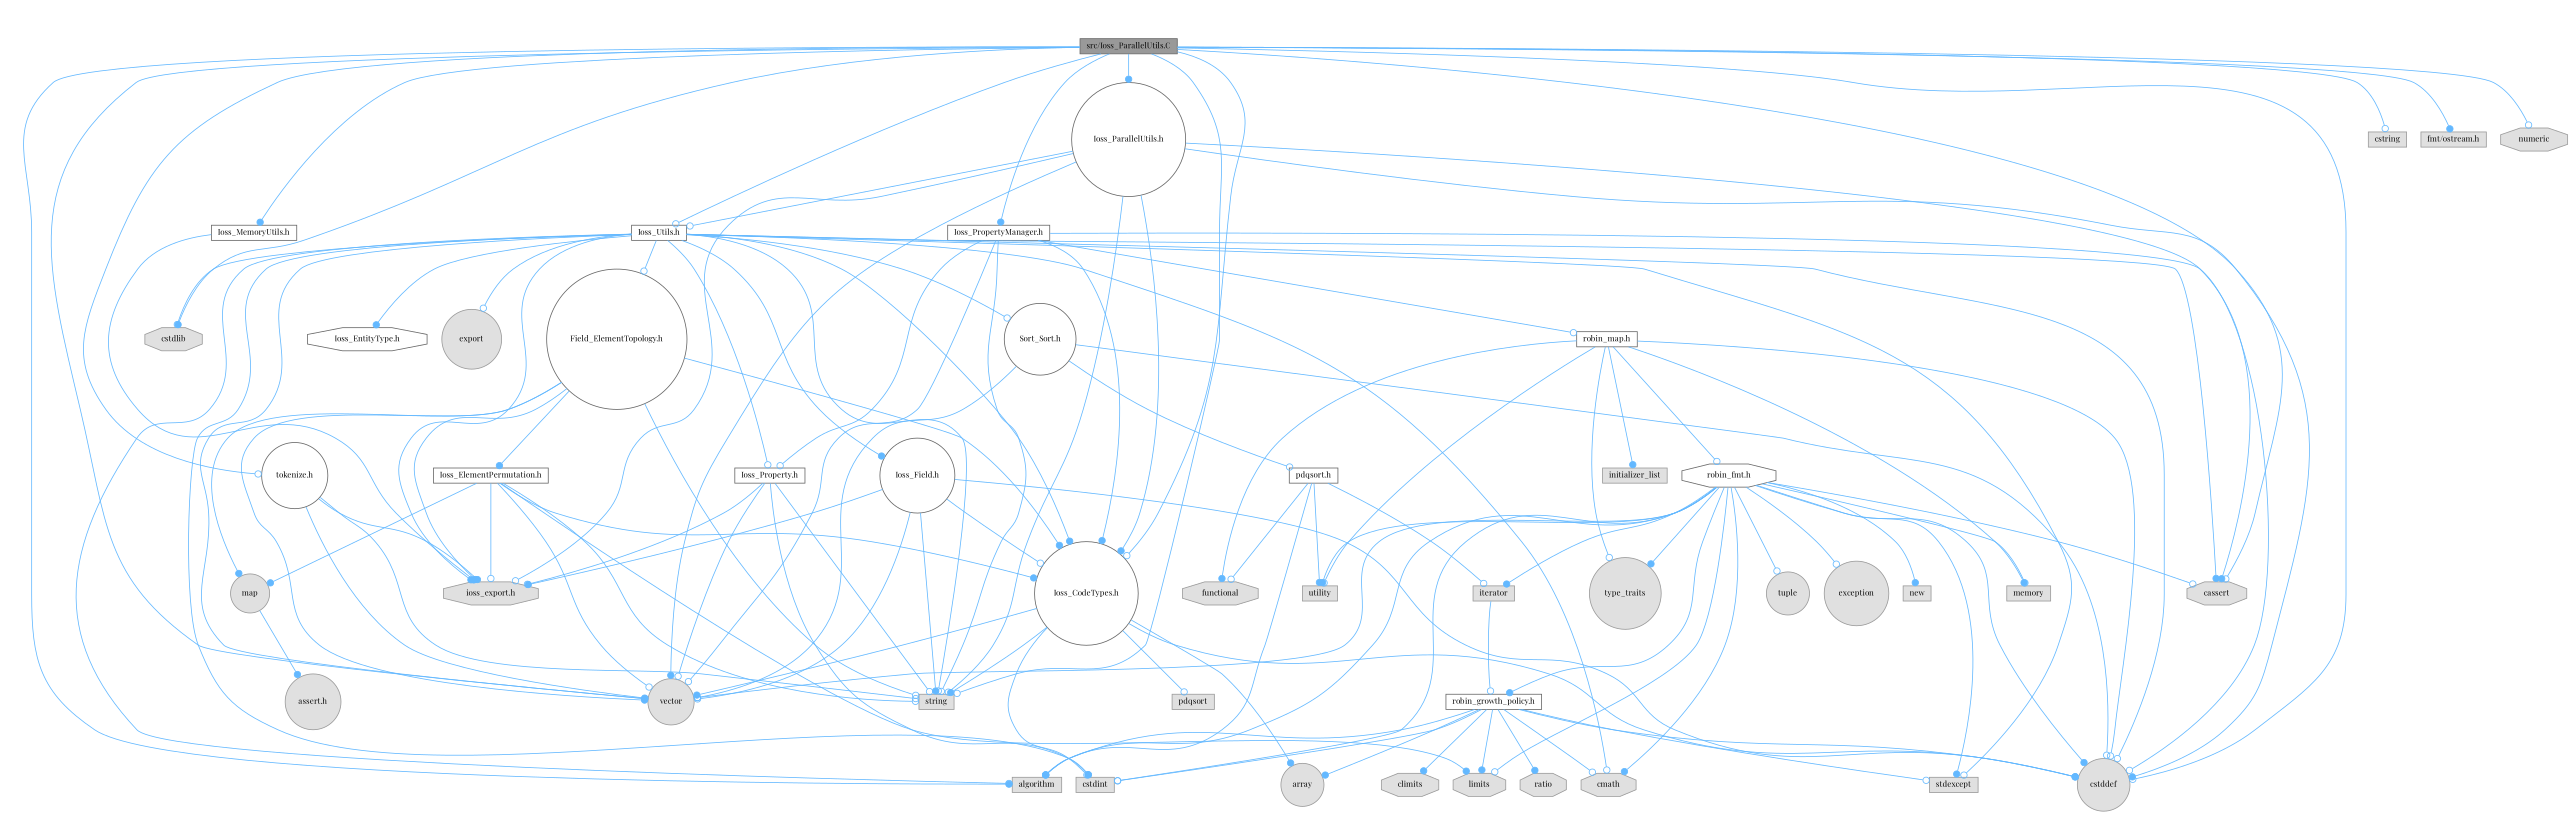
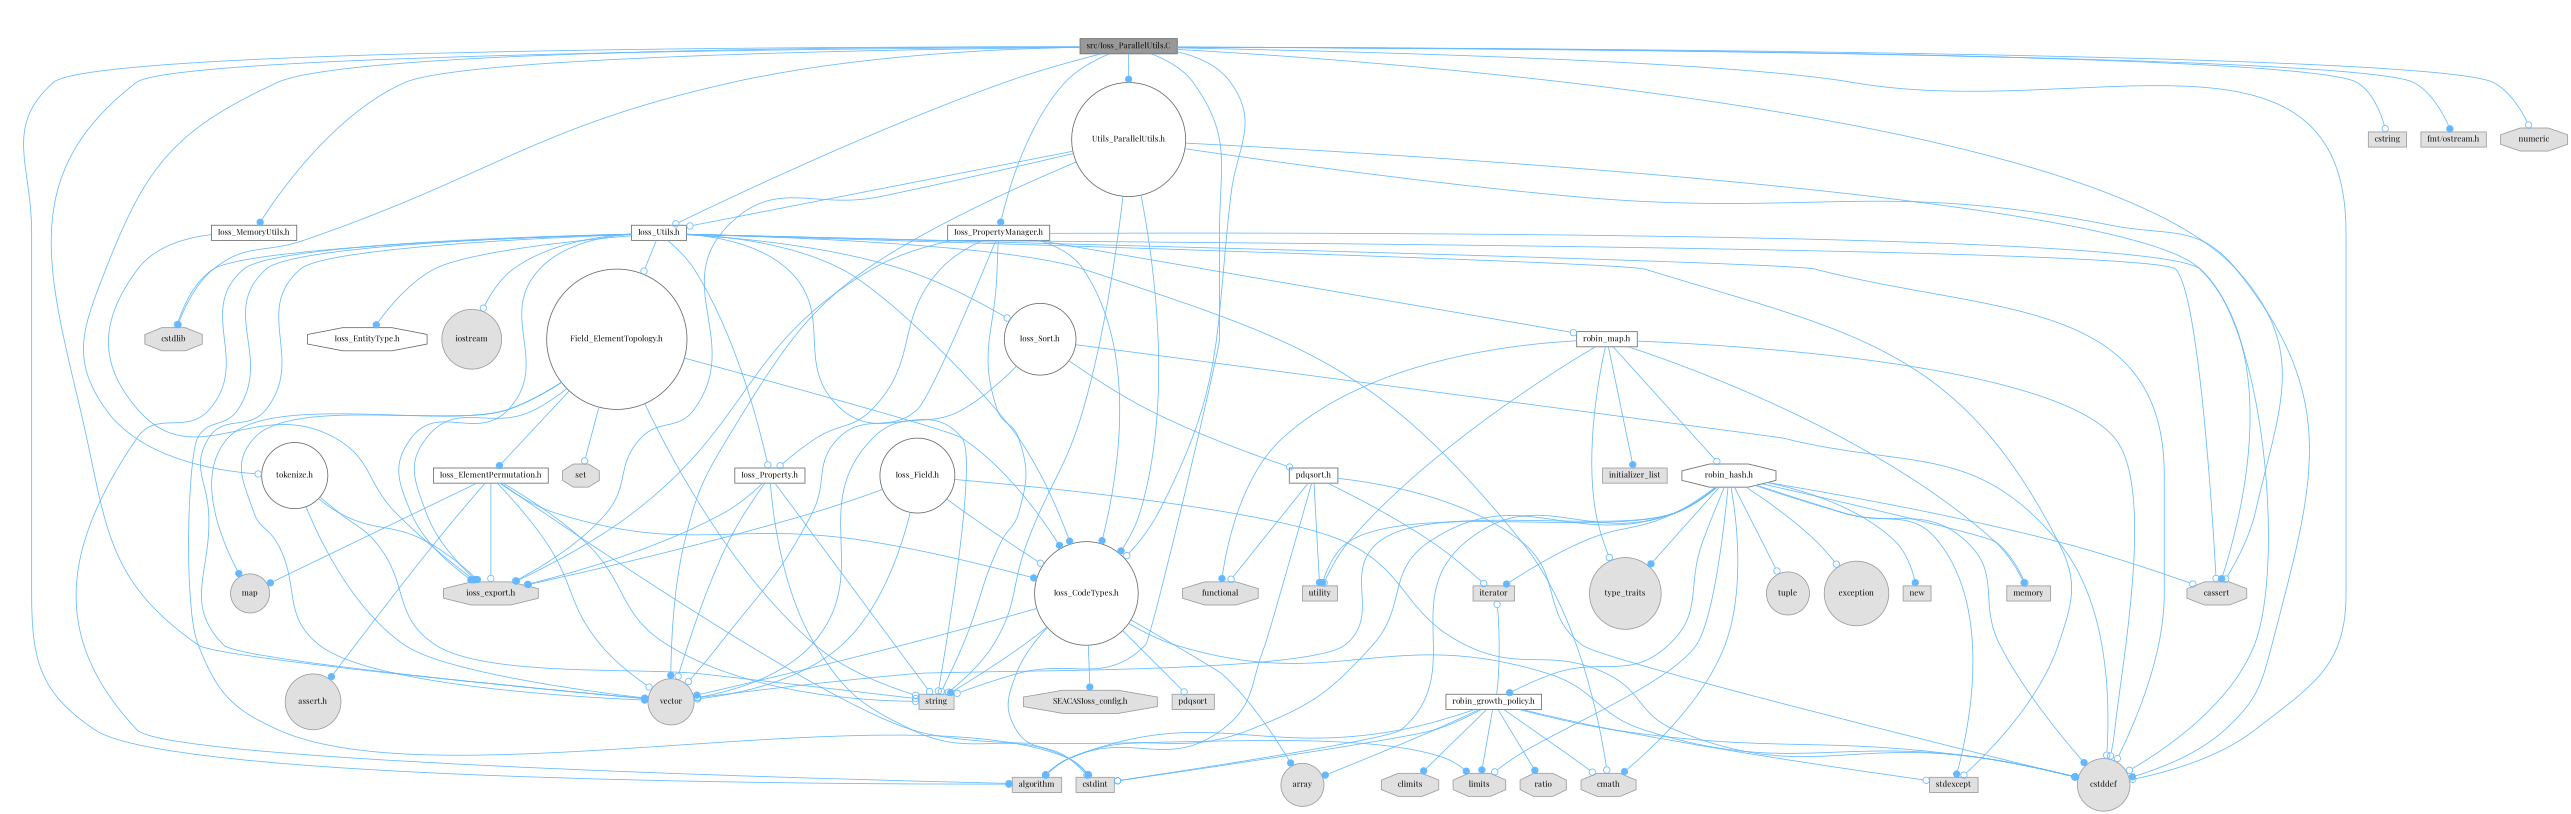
(1129, 140) -> (1129, 140)
(1586, 247) -> (1586, 247)
(472, 339) -> (472, 339)
(1040, 339) -> (1040, 339)
(781, 345) -> none
none -> (735, 405)
none -> (581, 476)
(1729, 476) -> (1729, 476)
(928, 600) -> none
(278, 641) -> (408, 577)
(1488, 644) -> (1499, 651)
none -> (1652, 668)
none -> (1090, 702)
